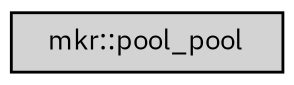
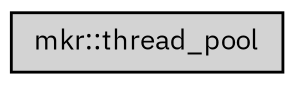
(147, 42) -> (147, 42)
